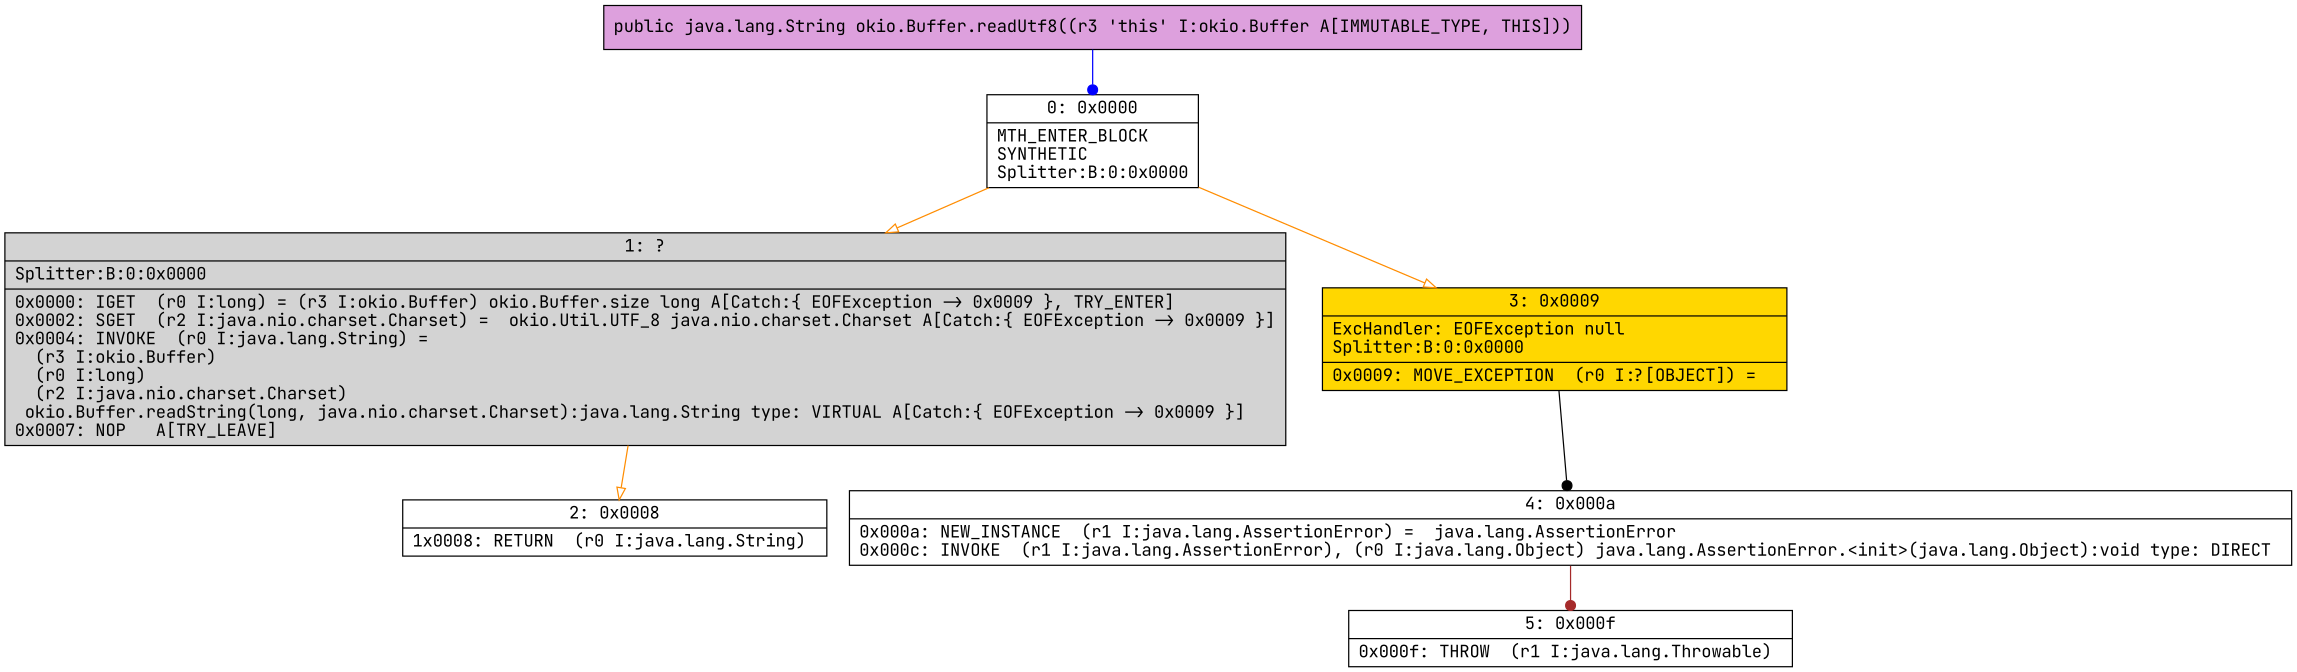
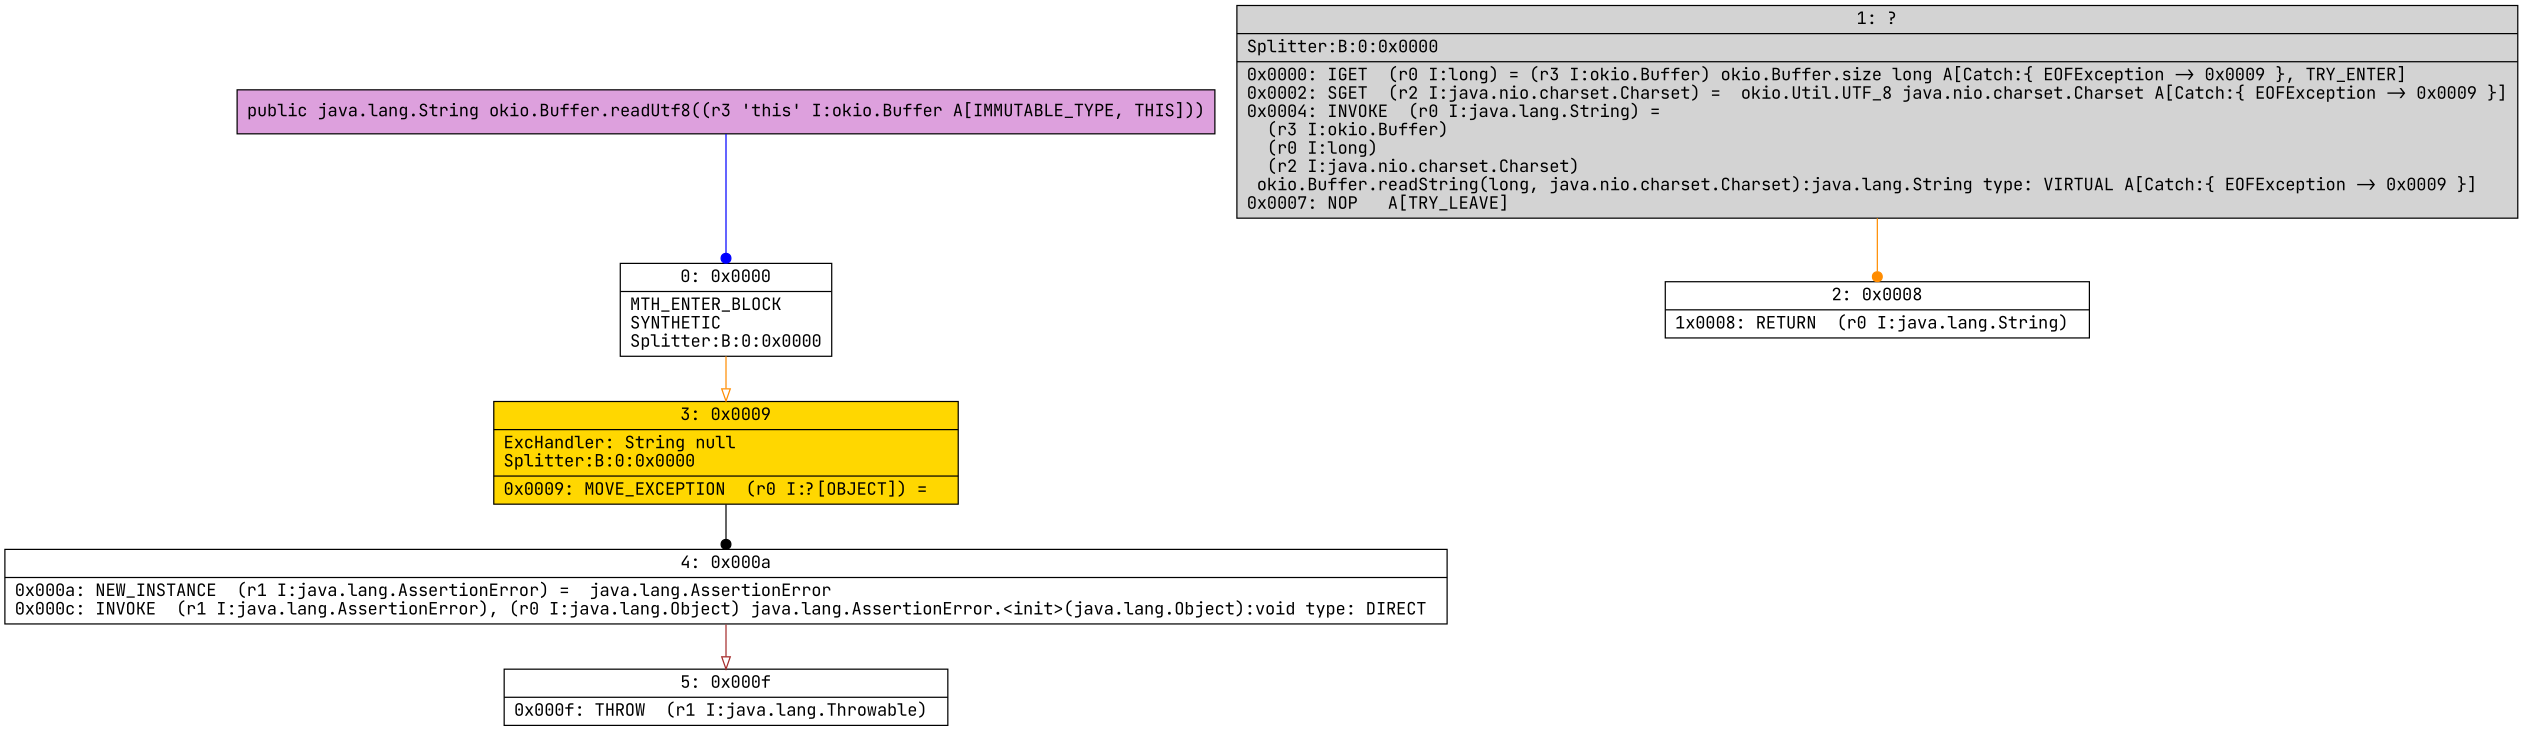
(943, 208) -> none
(1479, 329) -> (620, 443)
(625, 467) -> (1877, 245)
(1571, 583) -> (726, 641)
